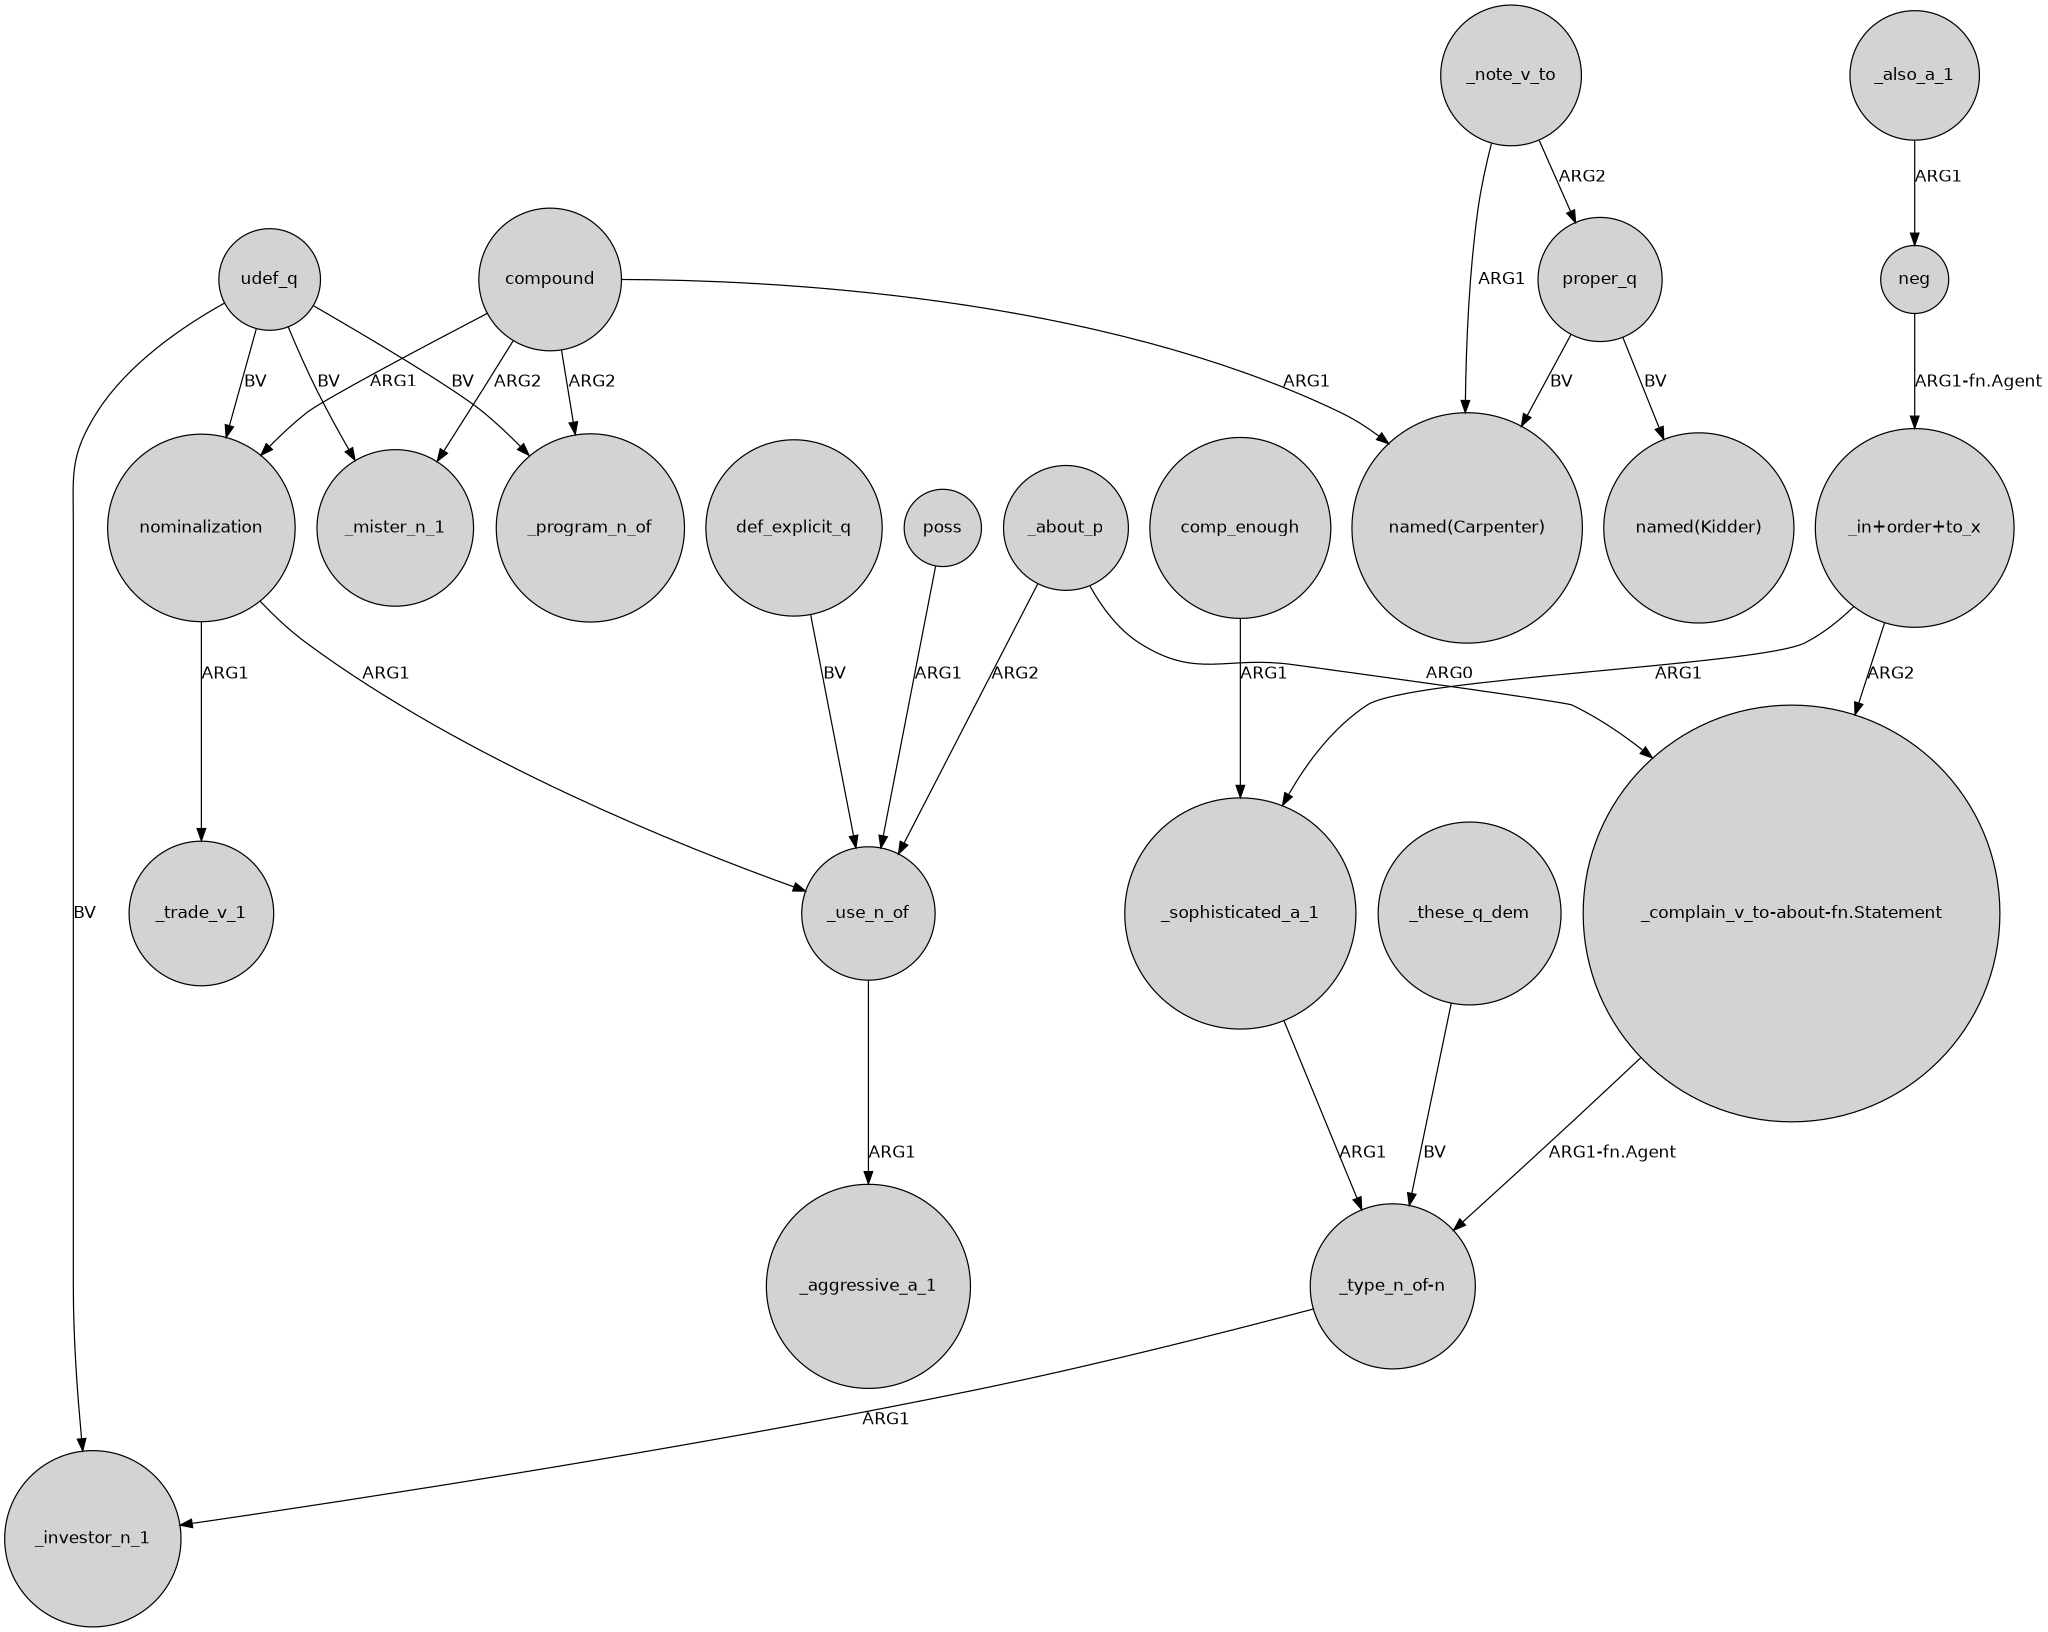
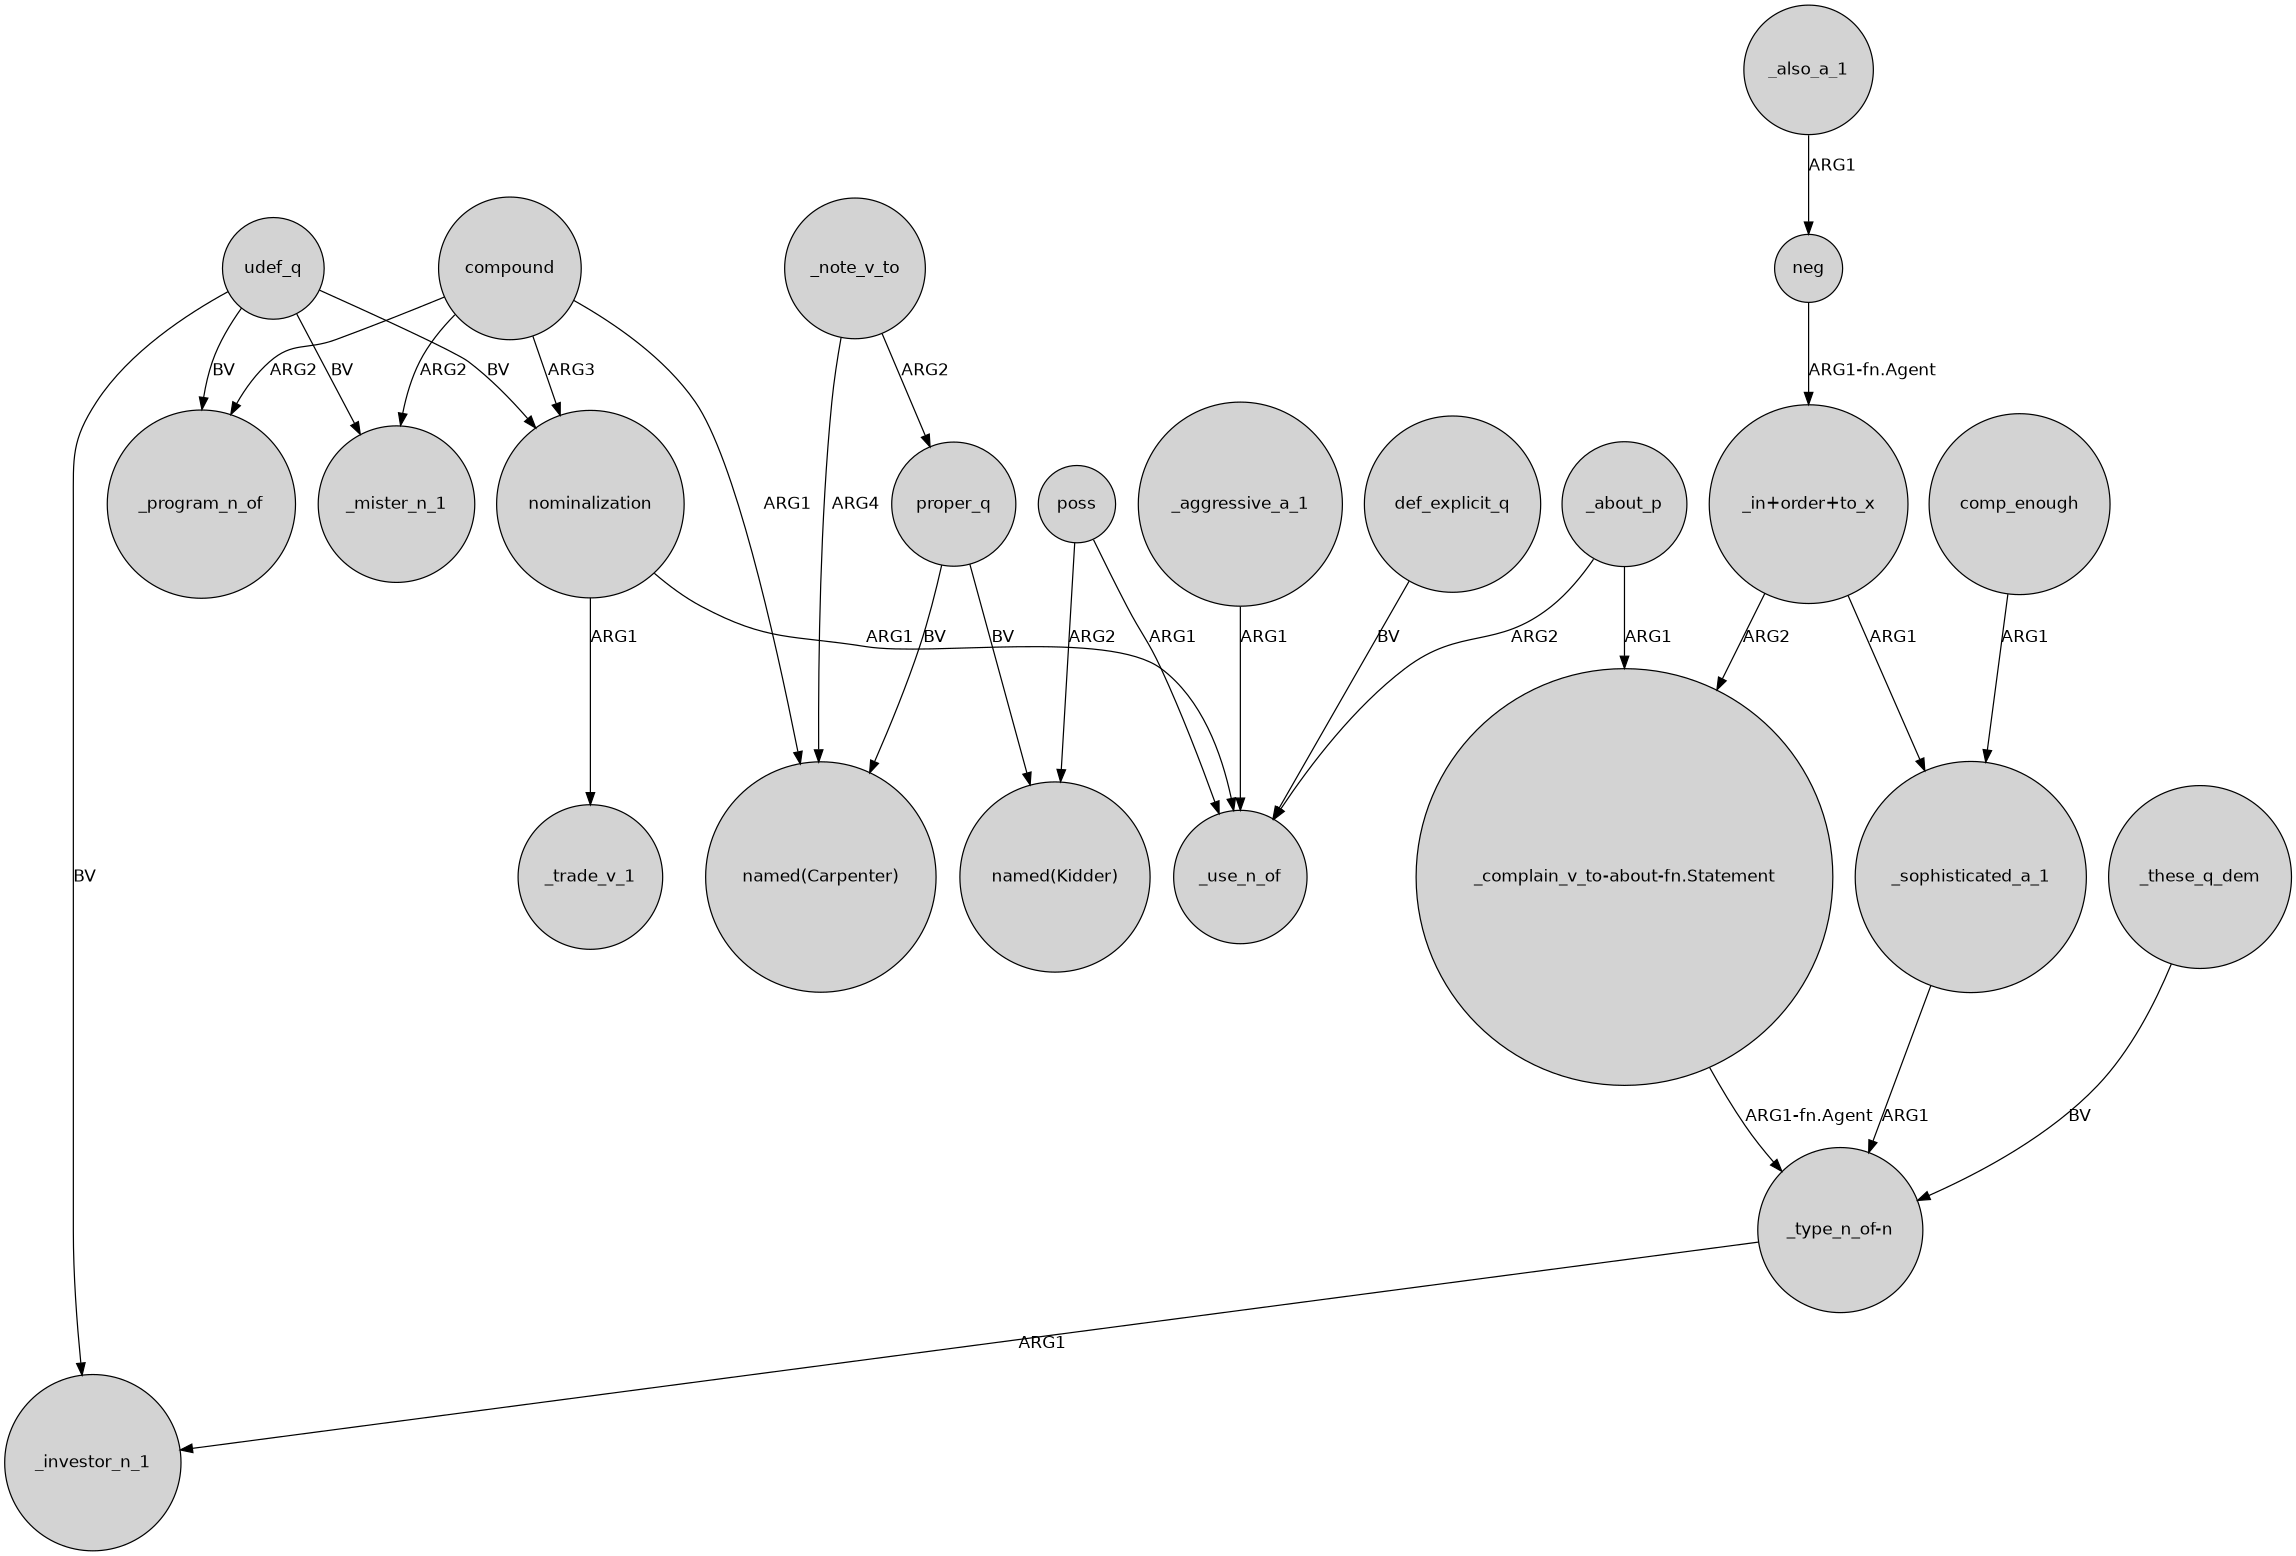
(1502, 279) -> (856, 504)
(394, 382) -> (572, 371)
none -> (1068, 656)
(1450, 674) -> (1649, 637)
(868, 1076) -> (1240, 702)
